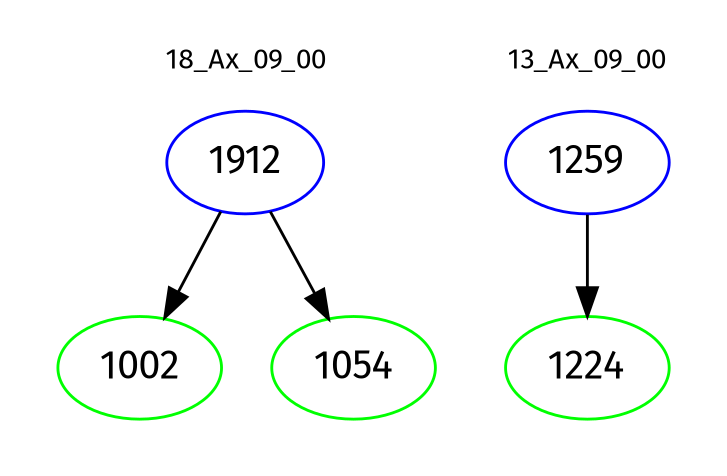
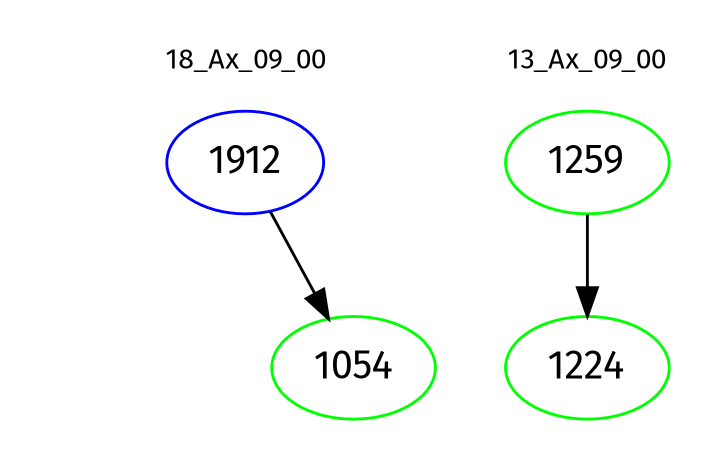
(587, 163) -> (587, 163)
(140, 368) -> none
